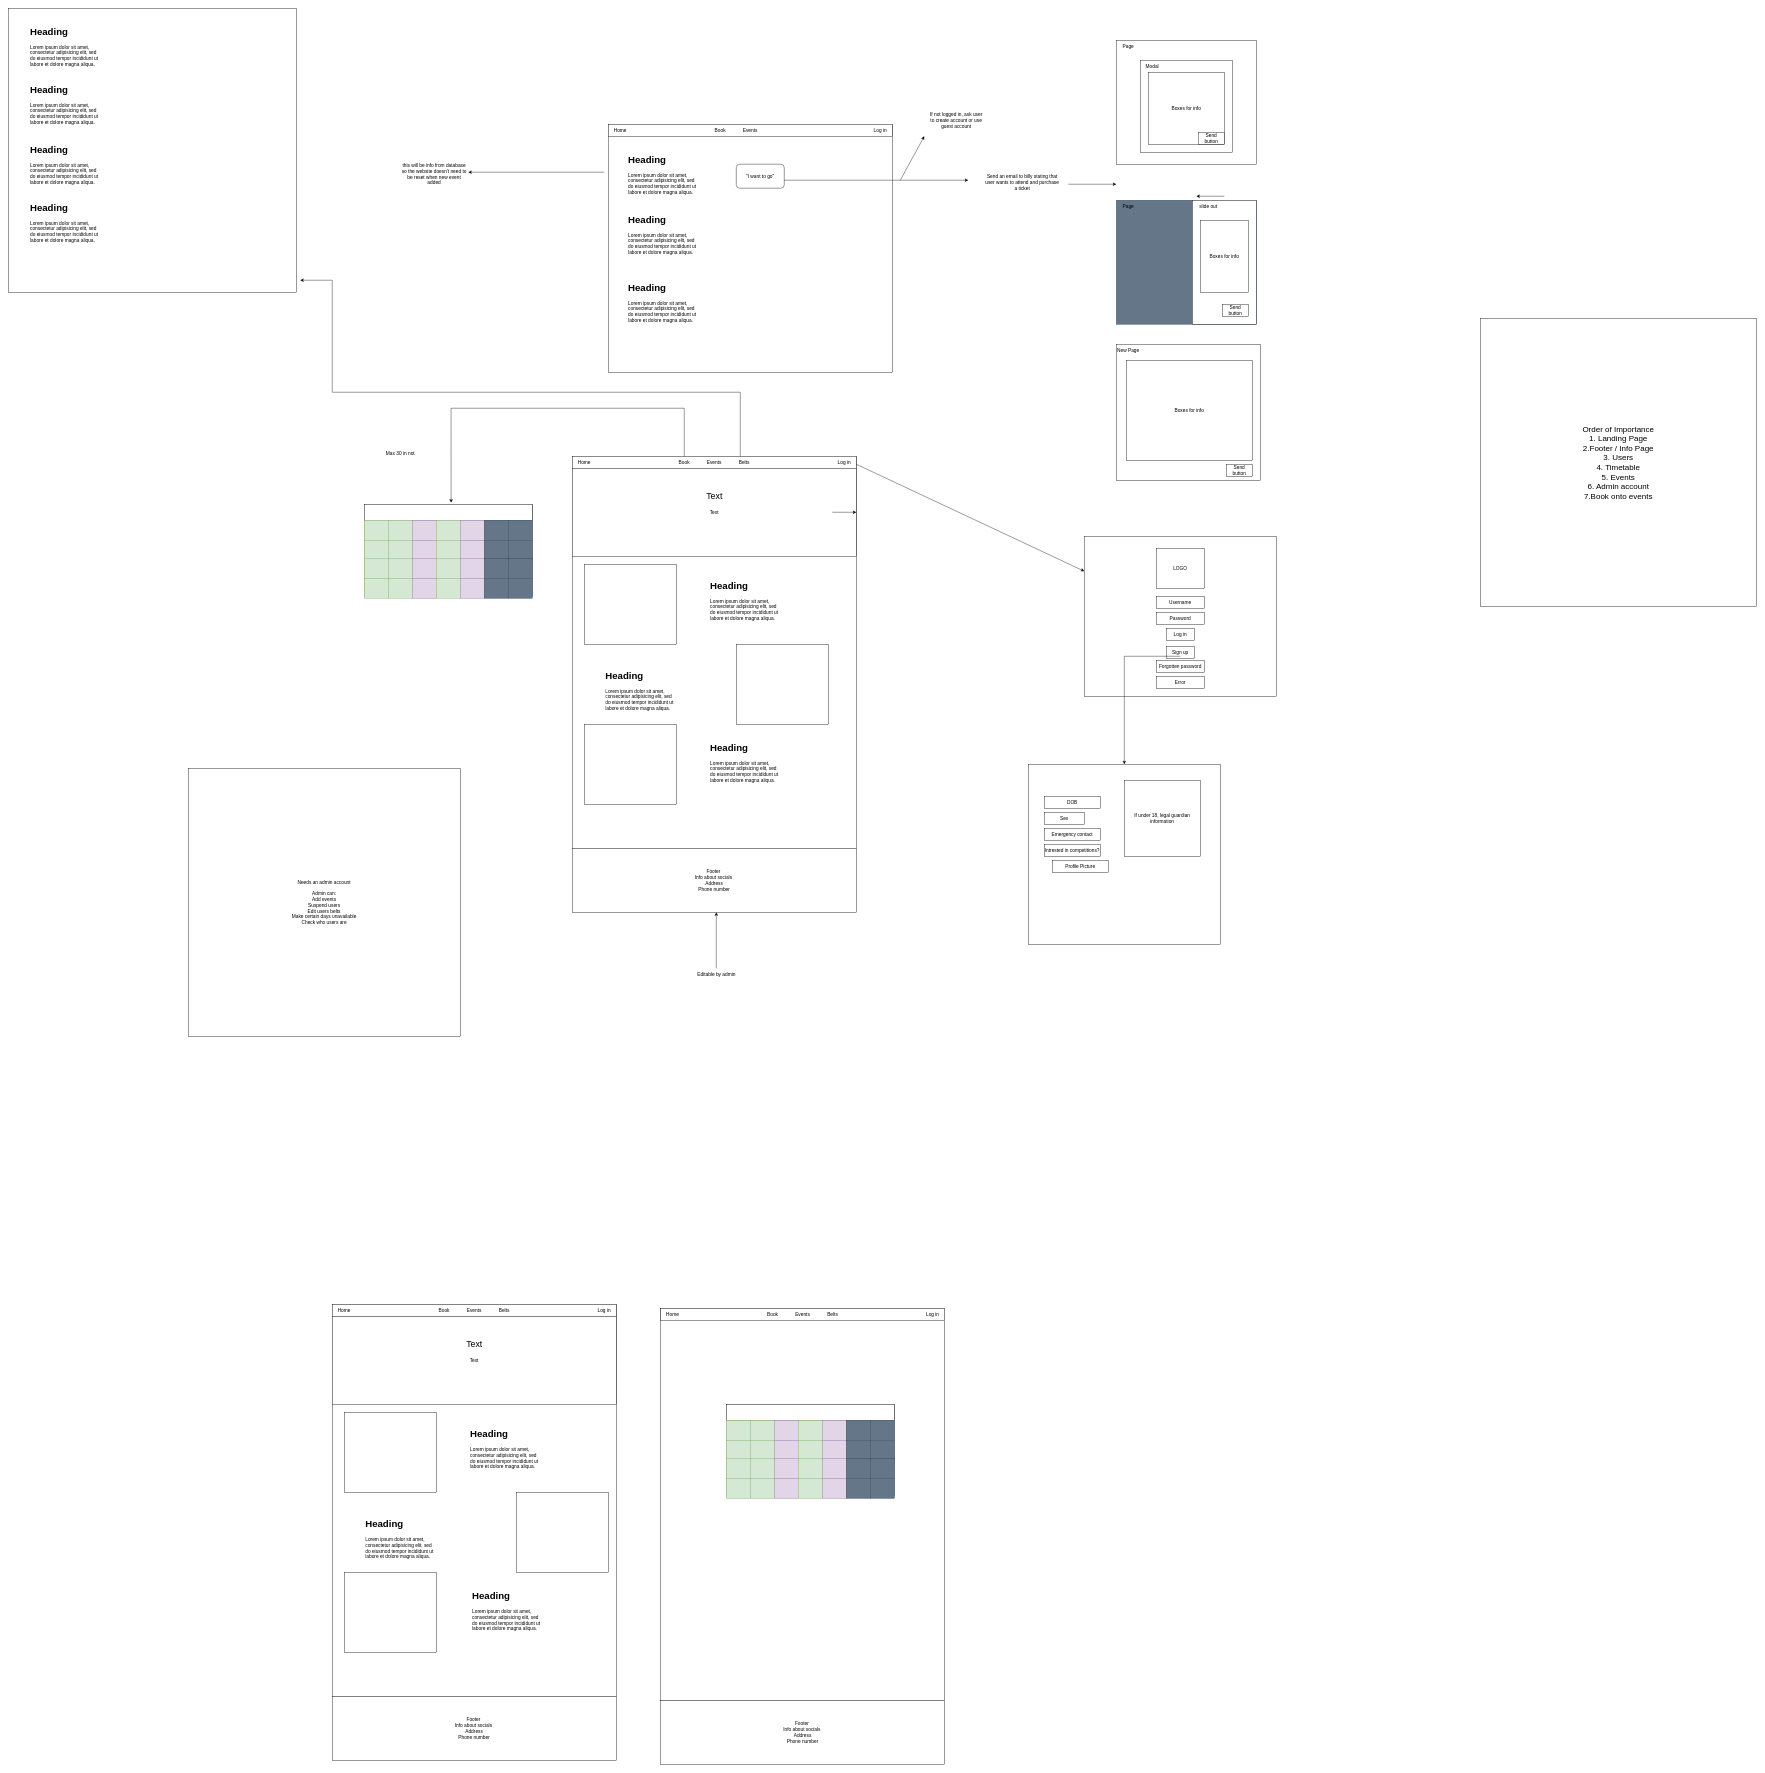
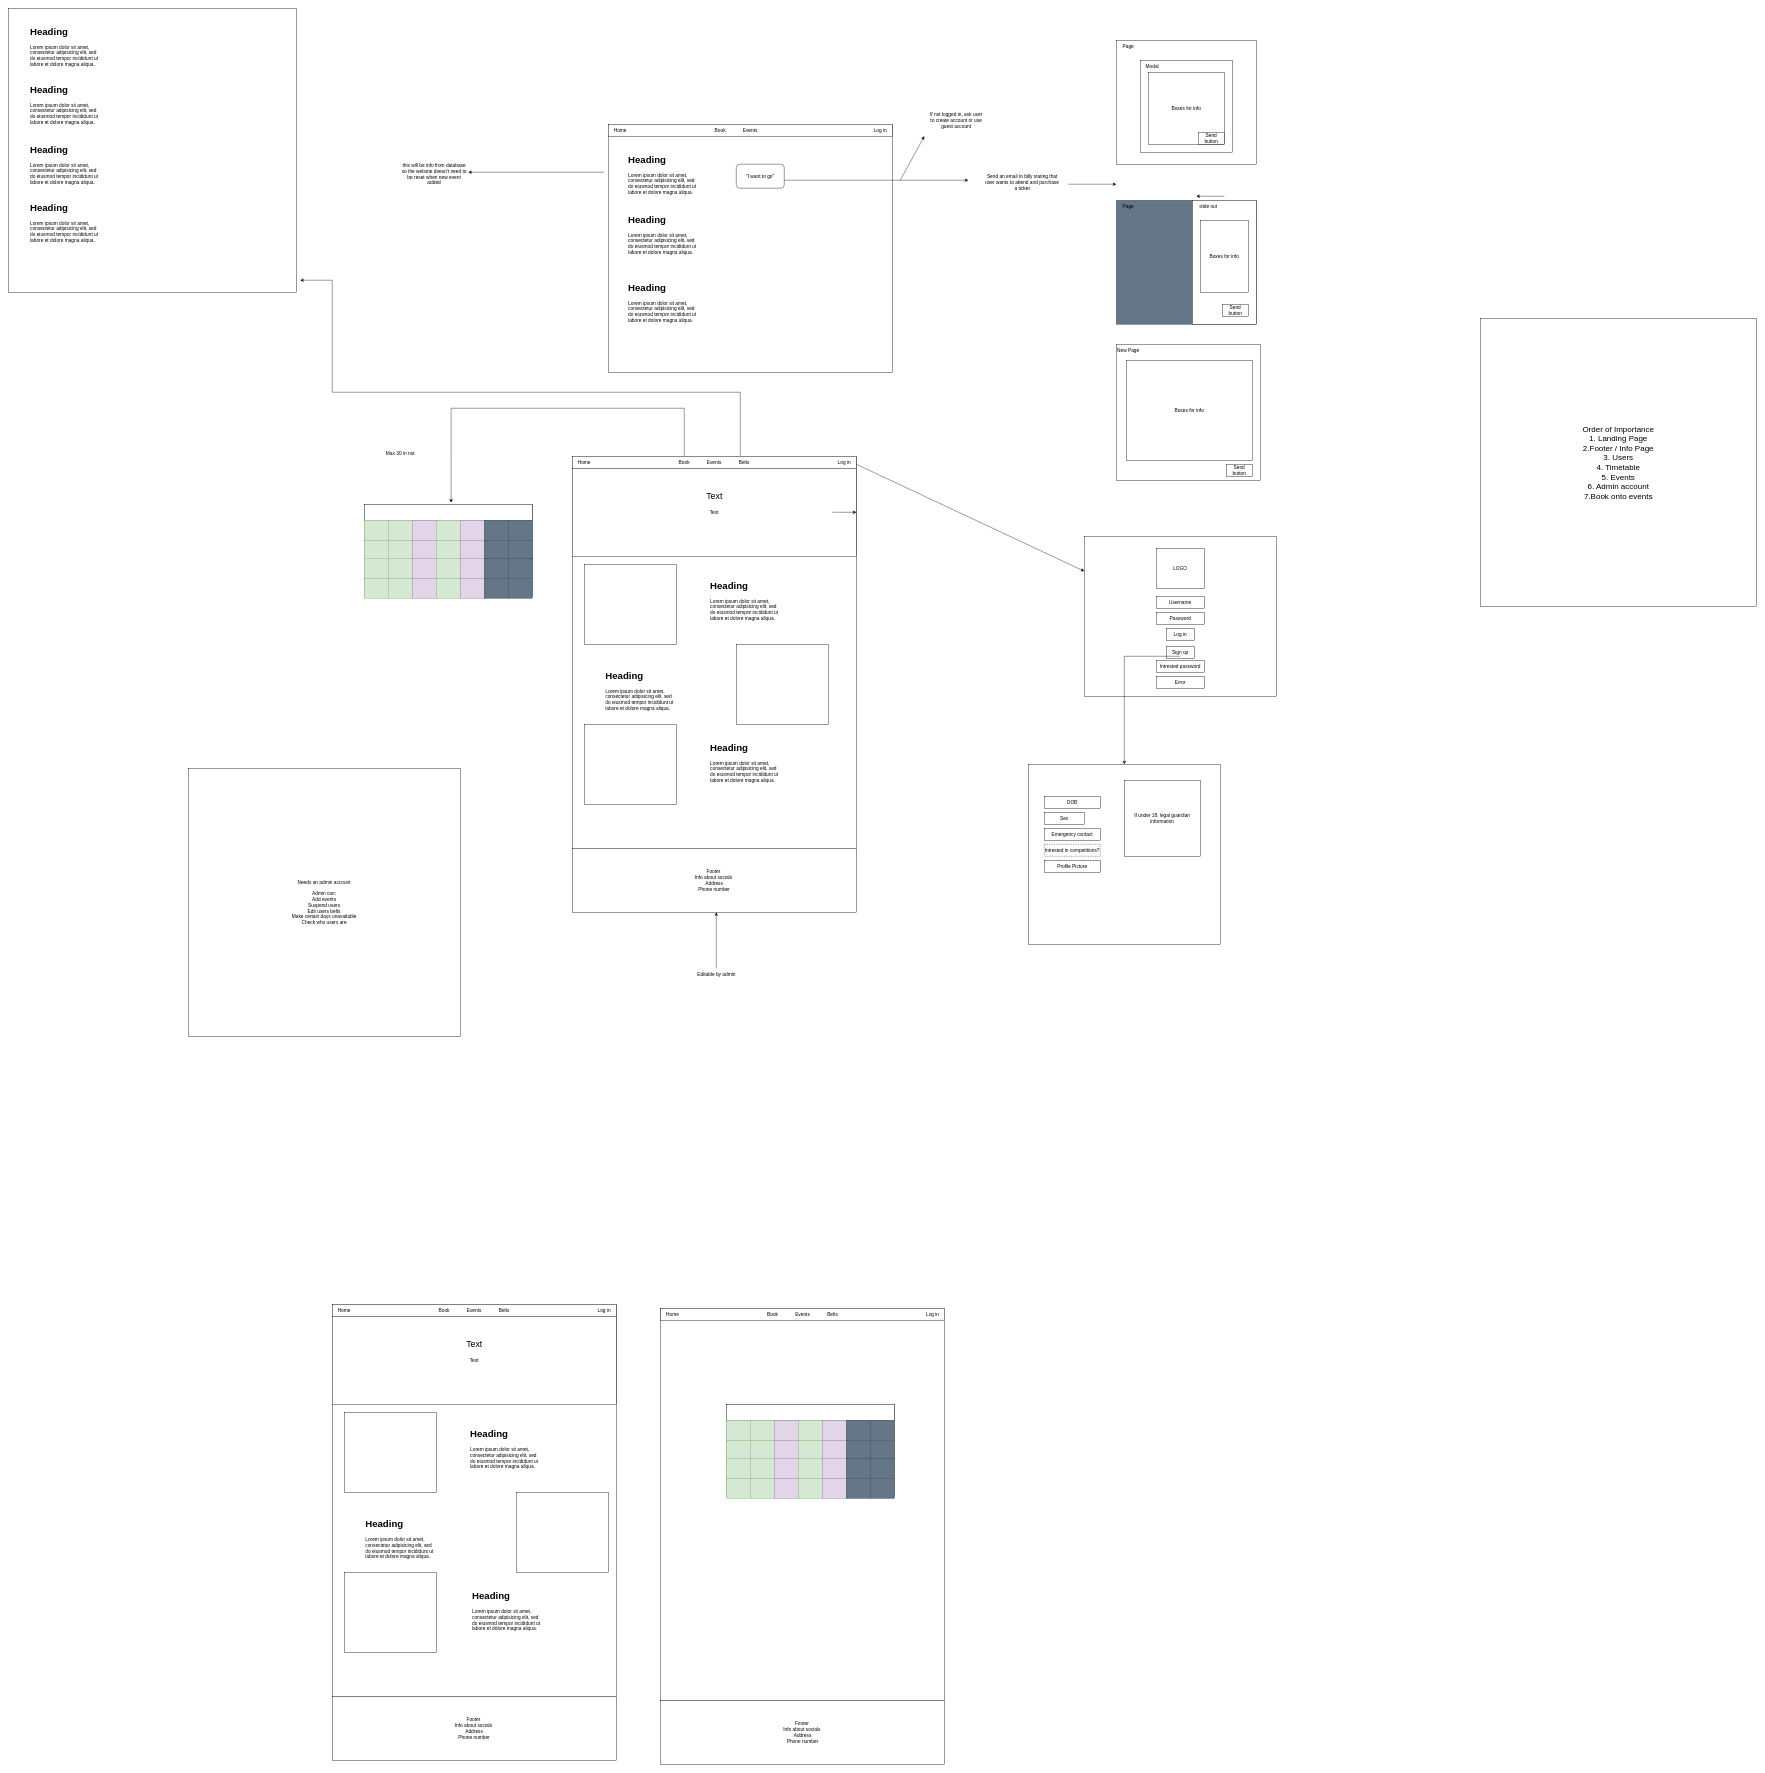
(1180, 666) -> (1180, 666)
(1072, 850) -> (1072, 850)
(1080, 866) -> (1072, 866)
